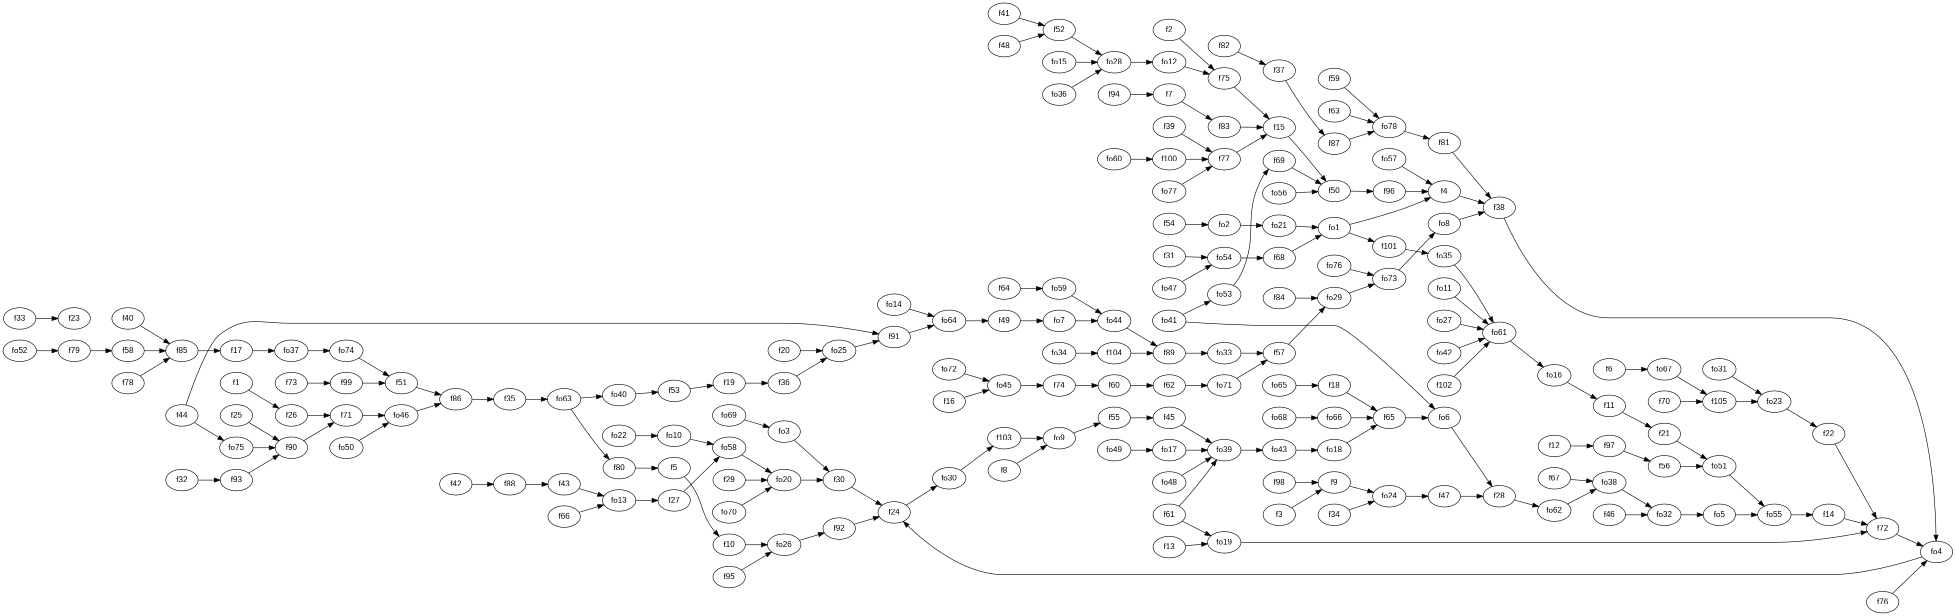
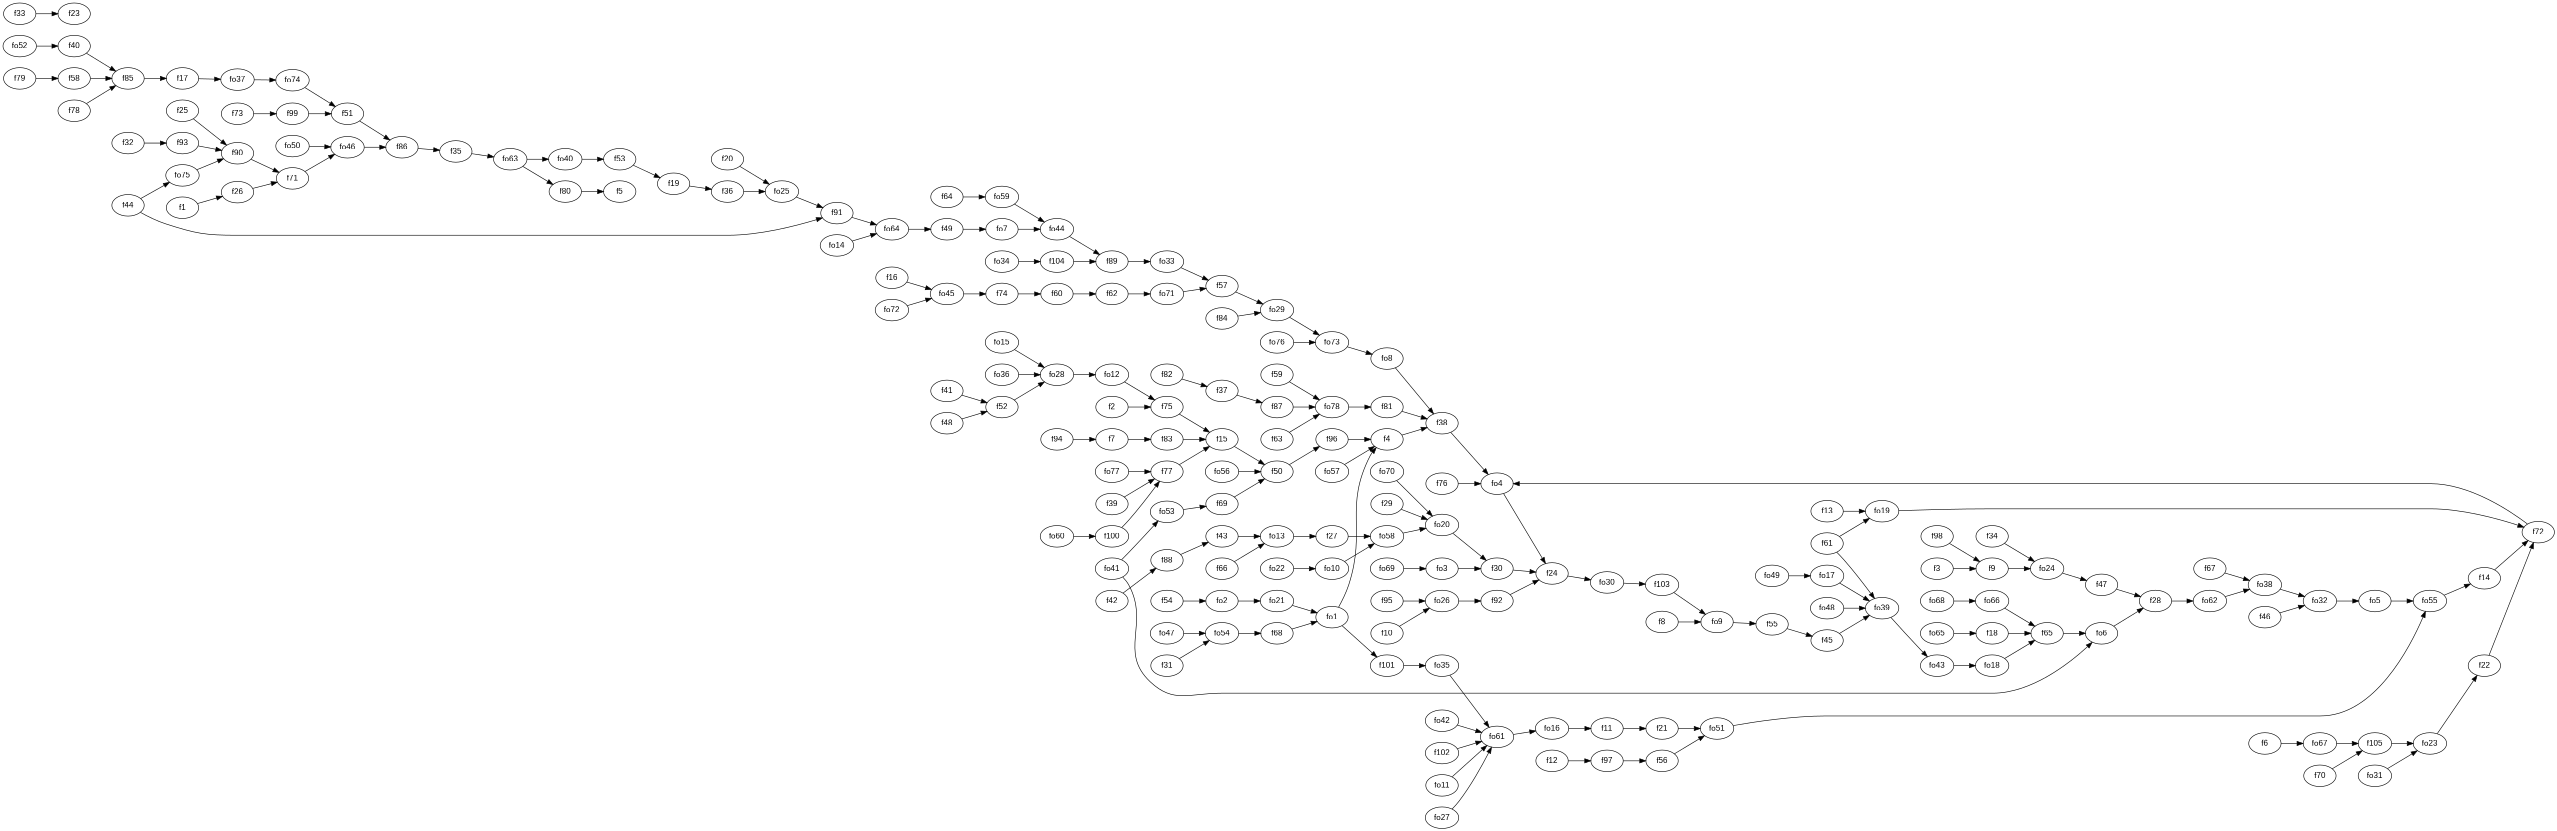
(44, 351) -> (44, 46)
(701, 503) -> none
